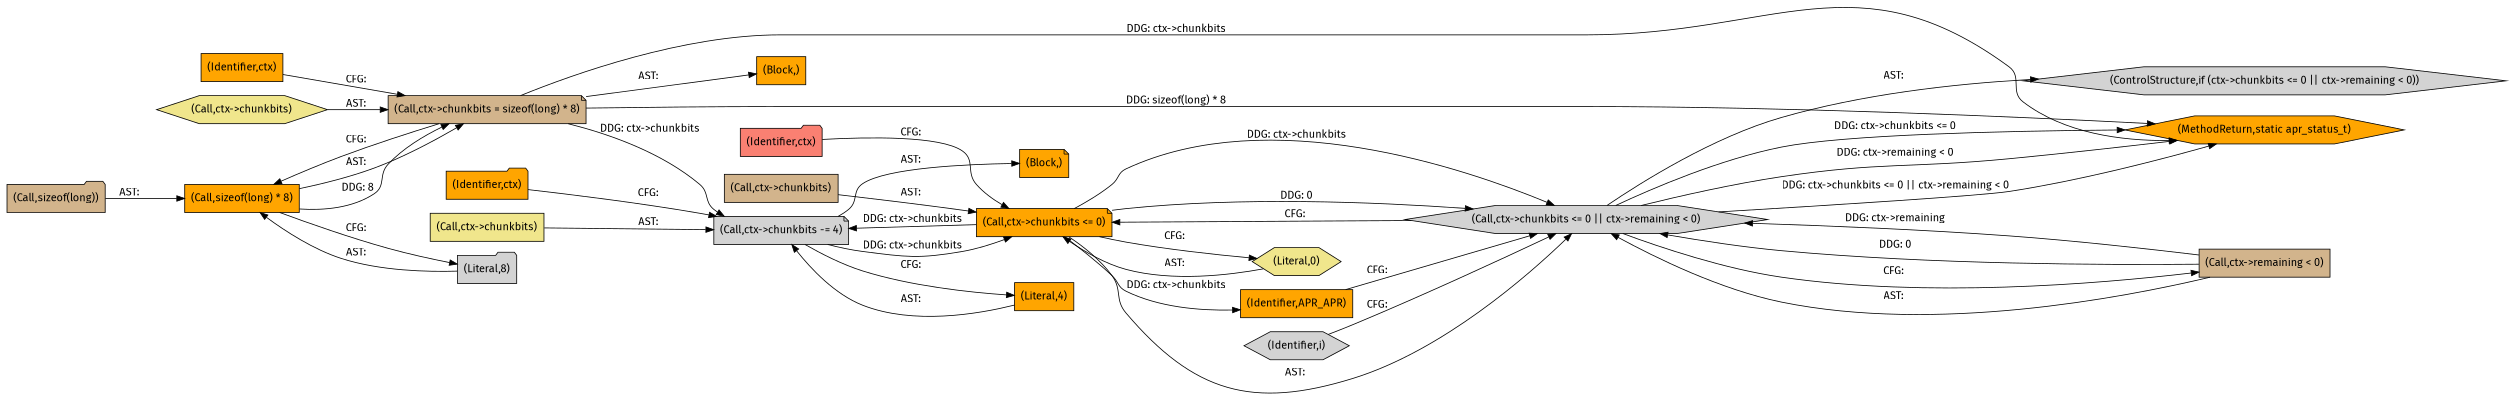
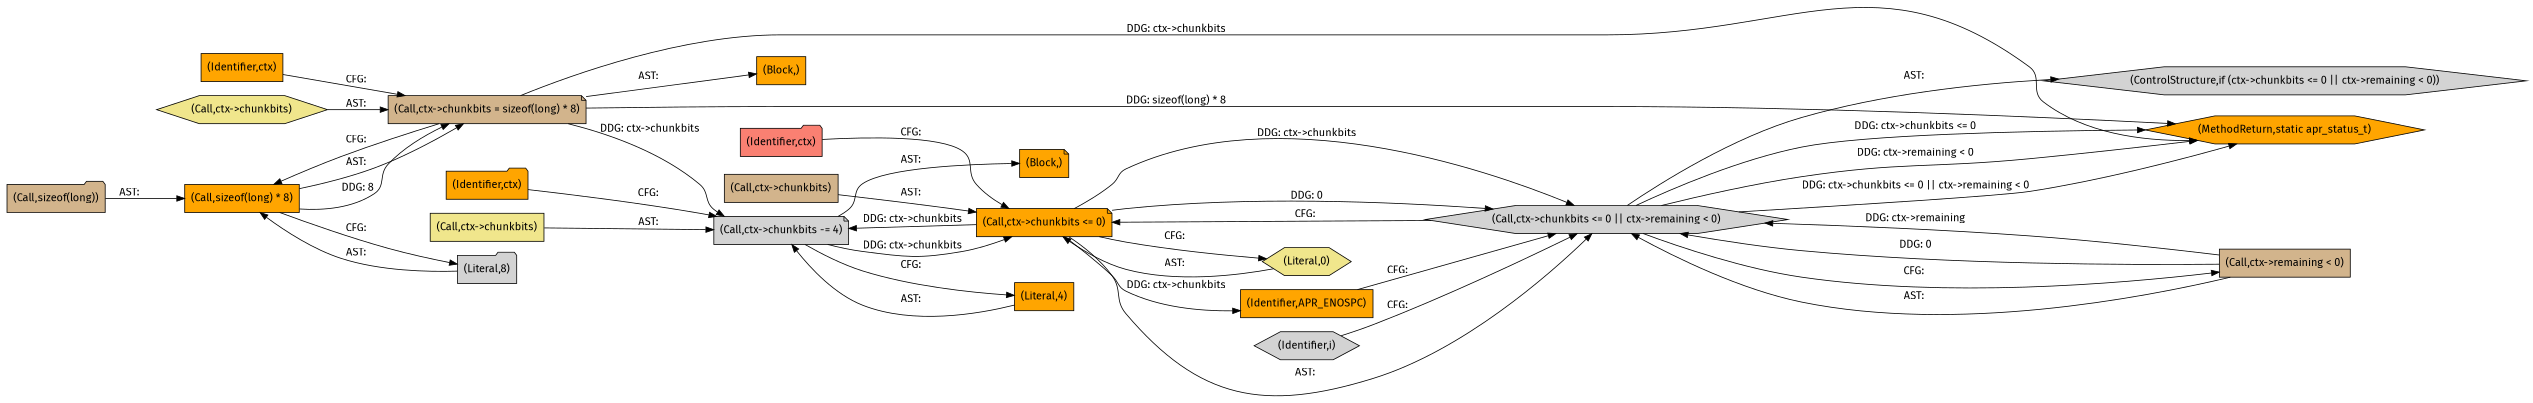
(1297, 304) -> (1307, 304)
